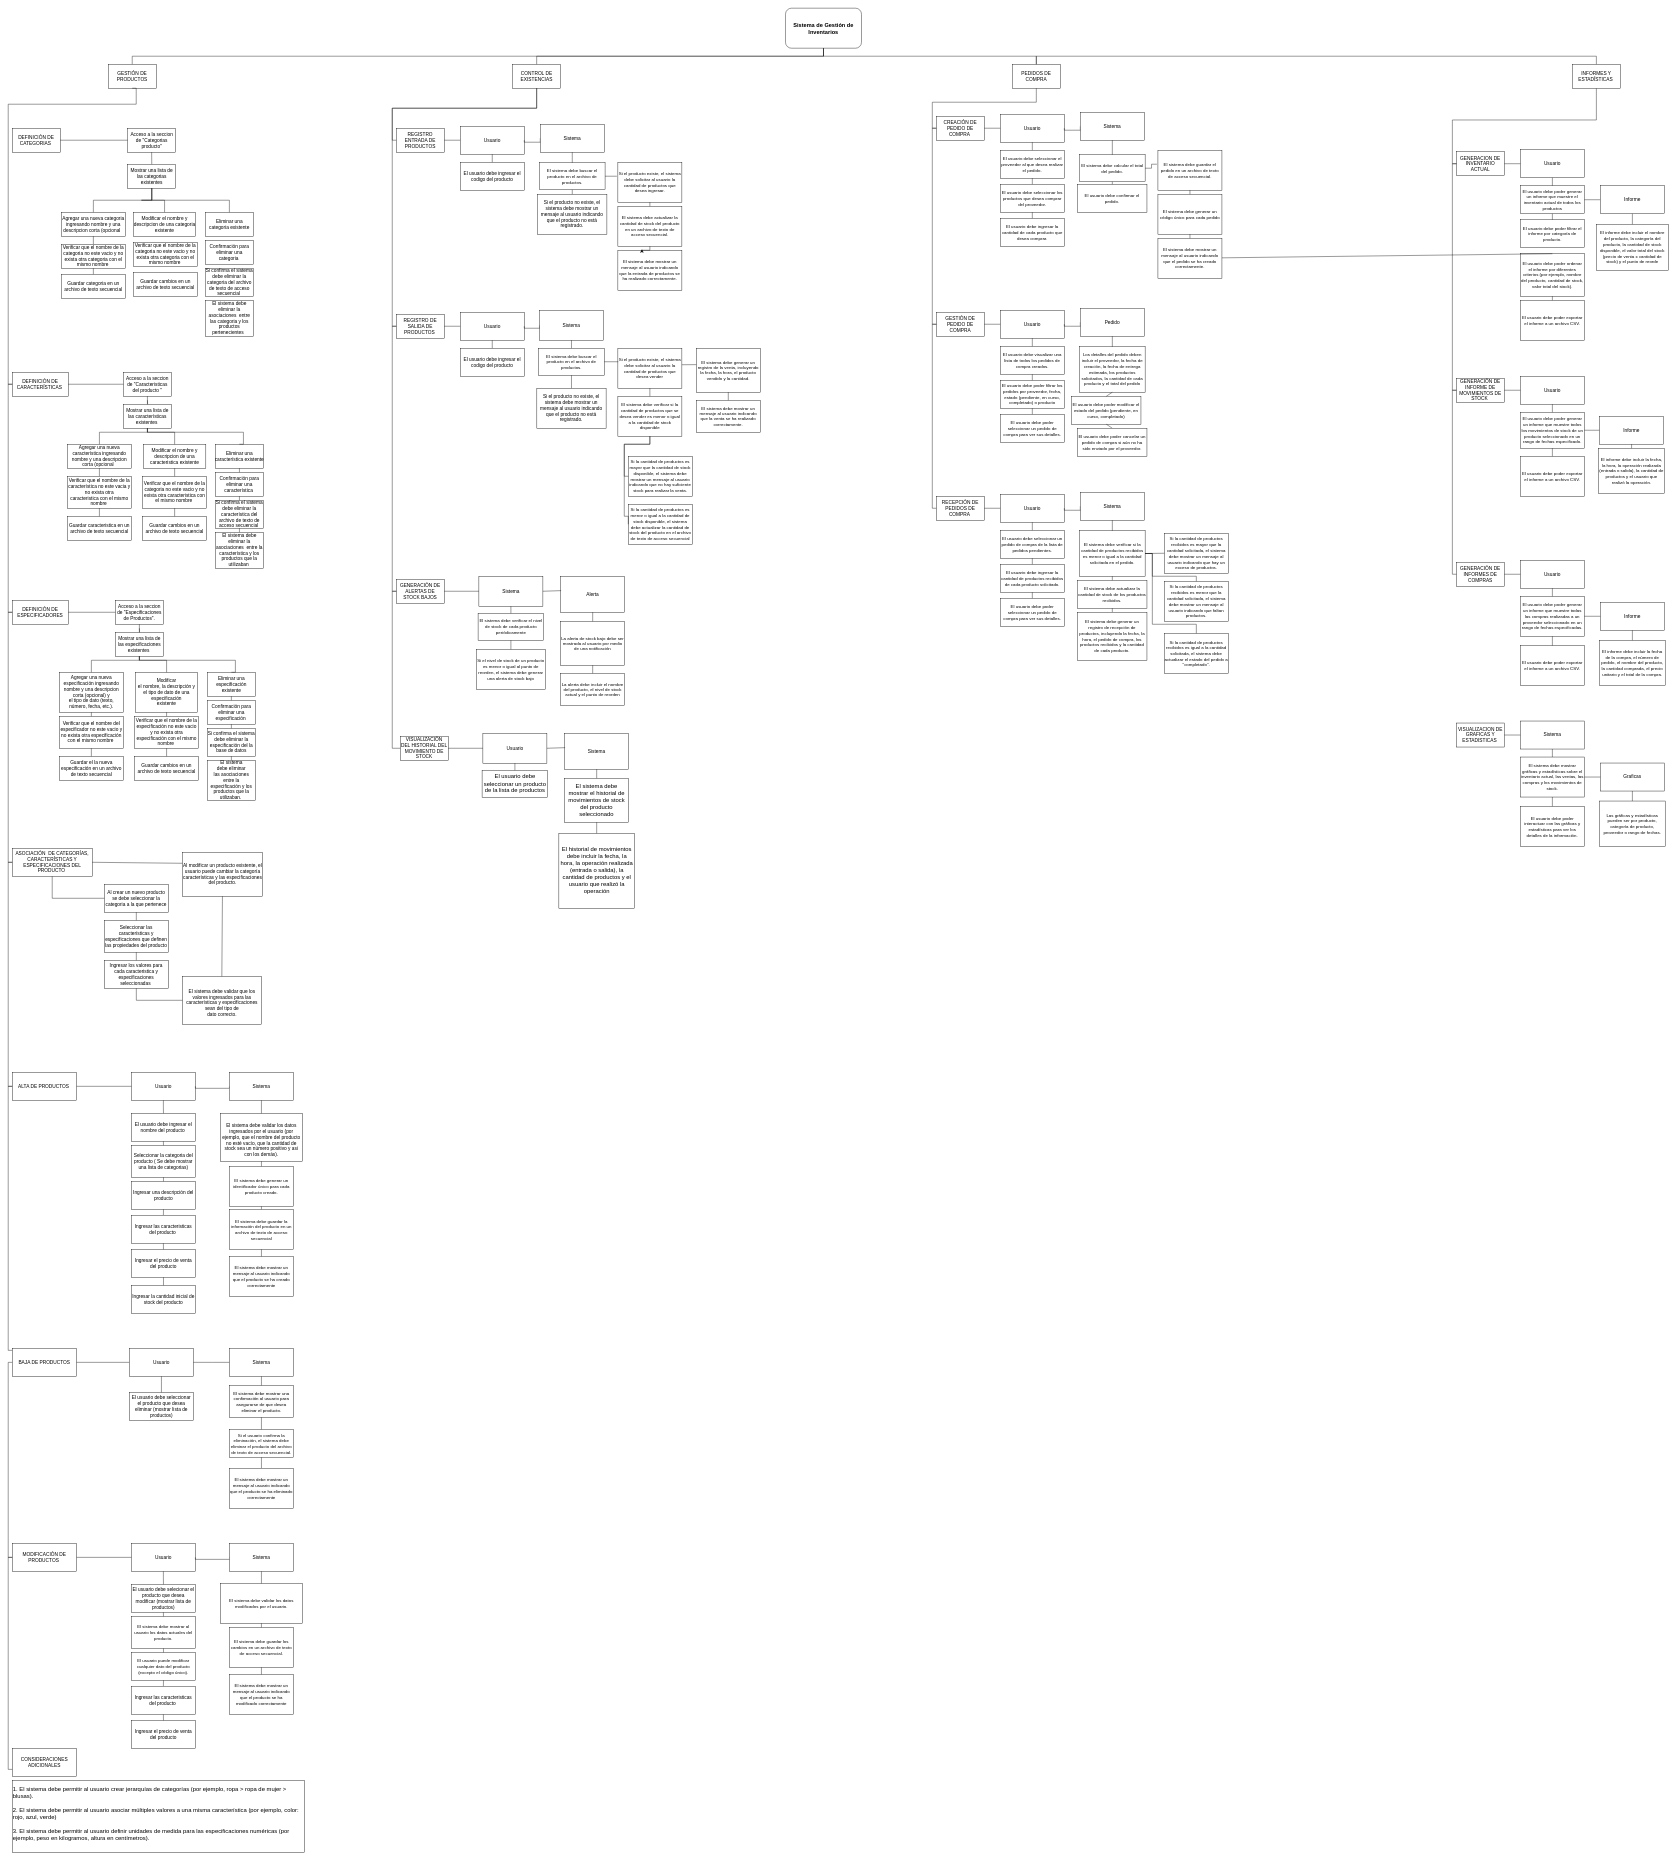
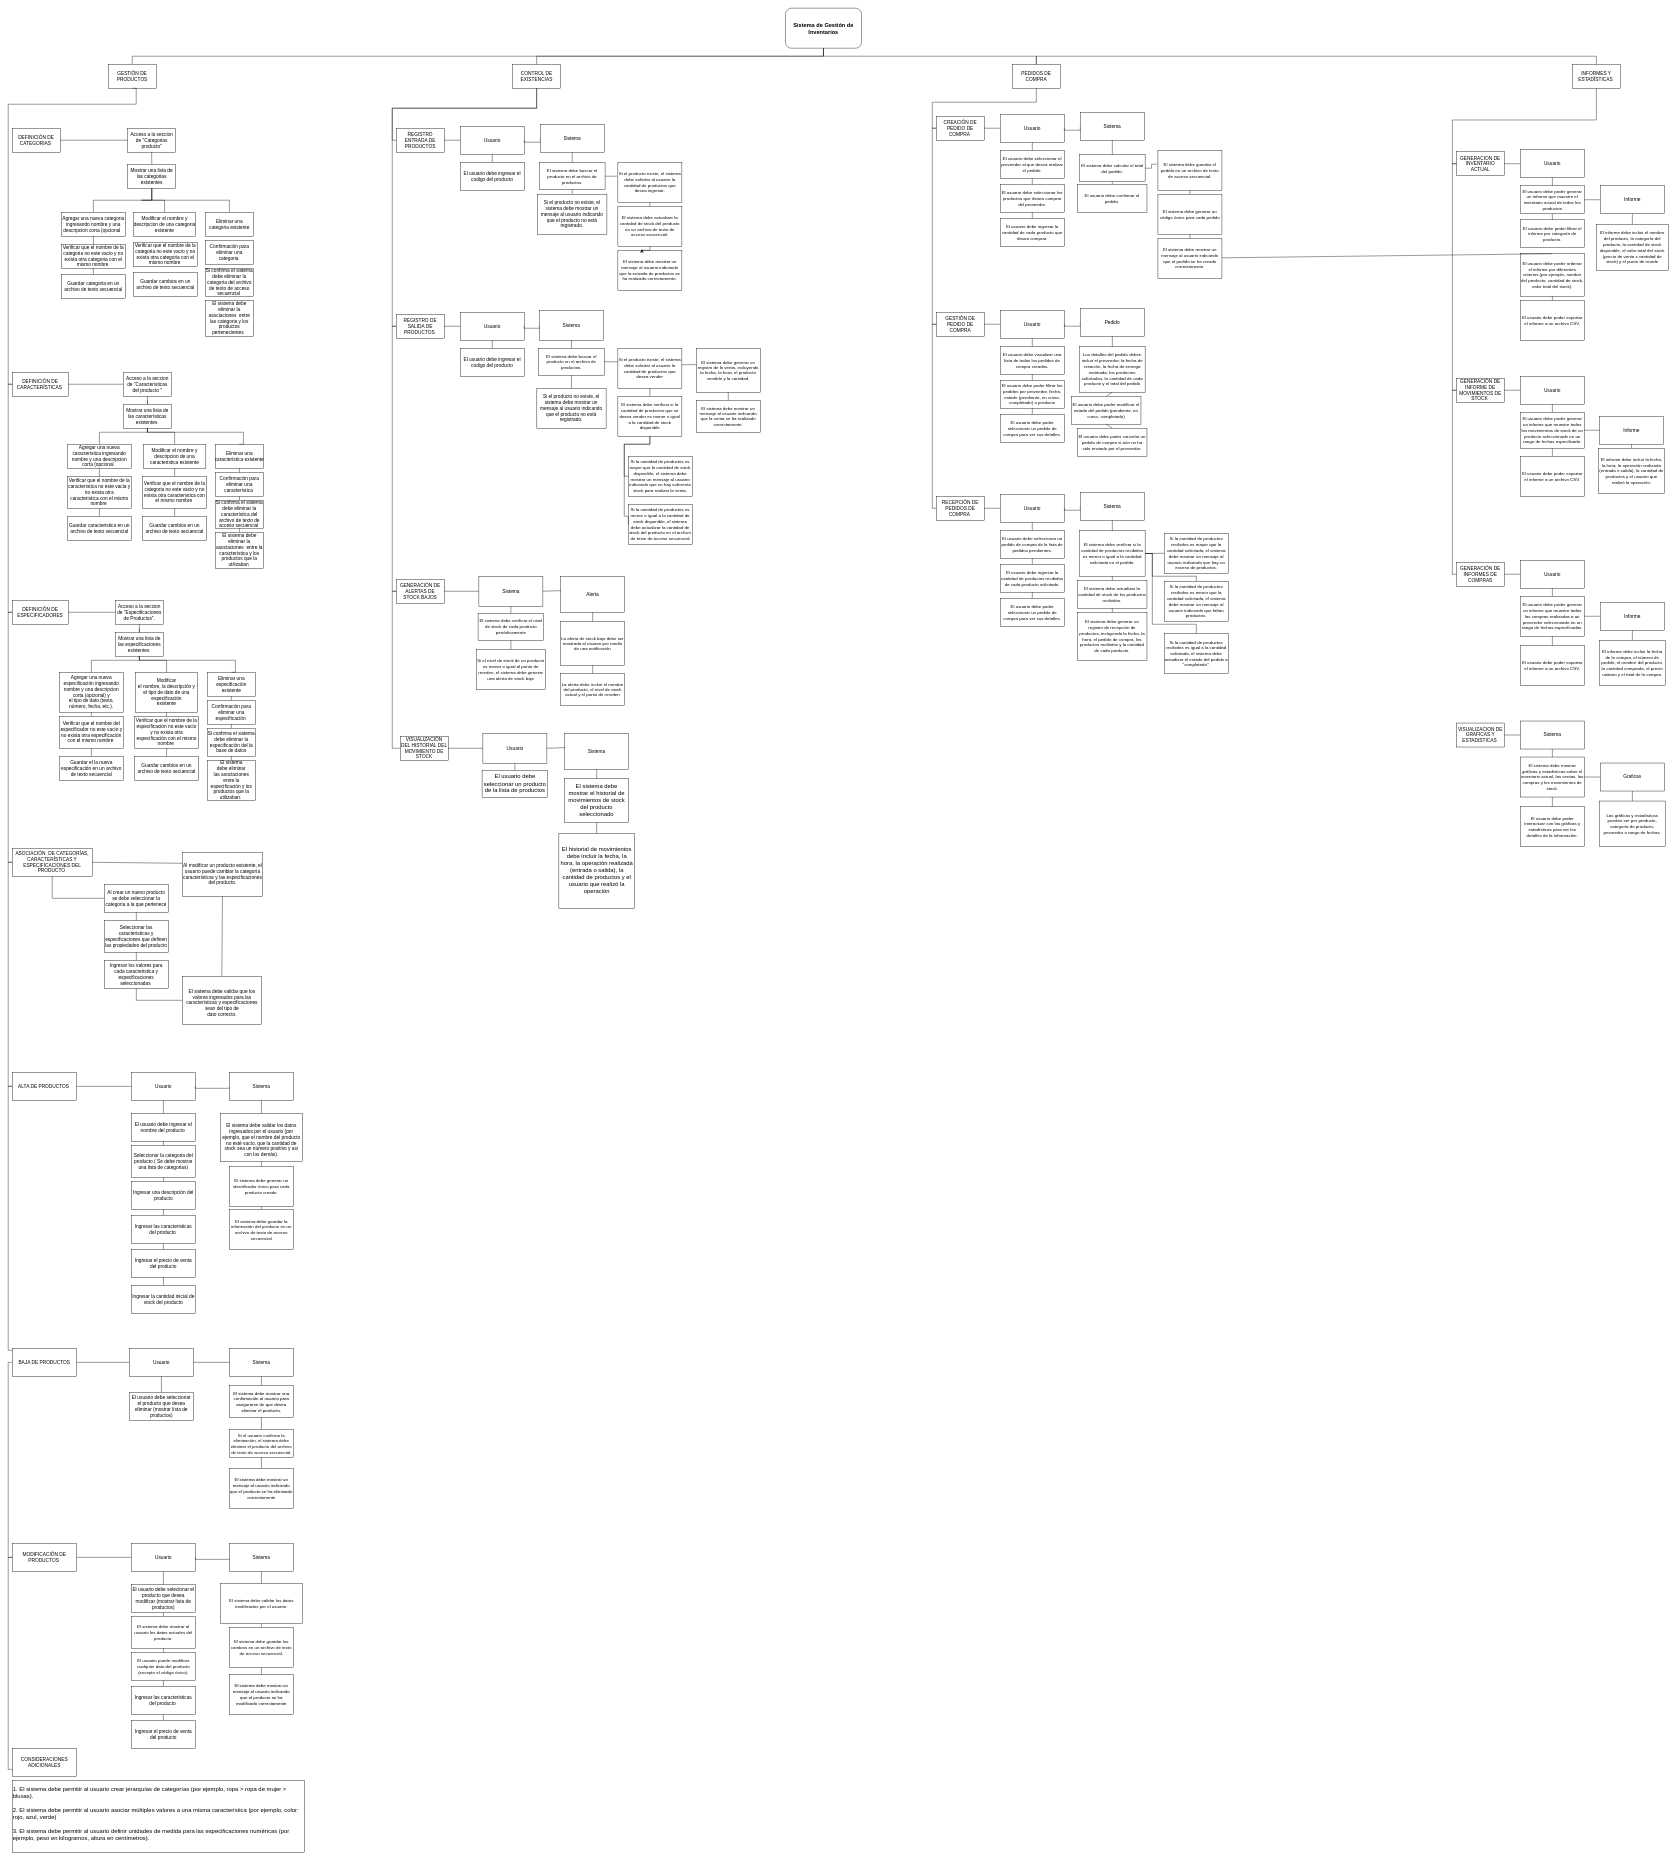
(261, 1253) -> none
(261, 1276) -> none
